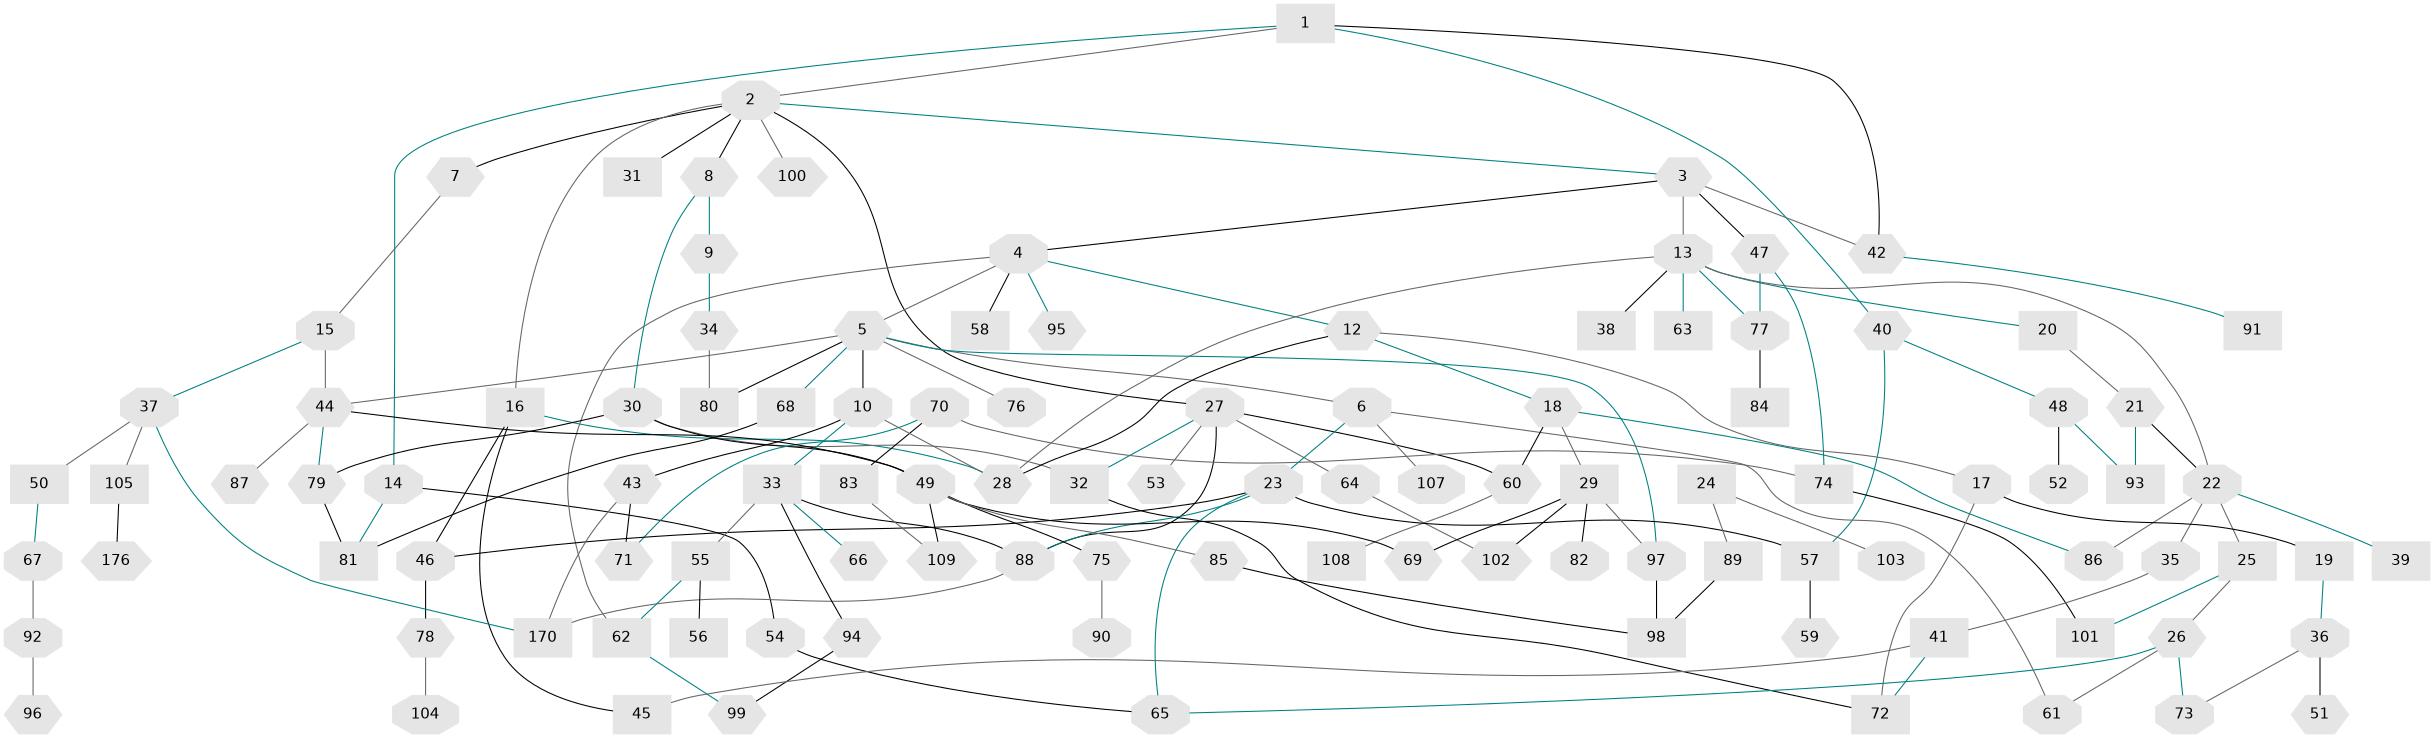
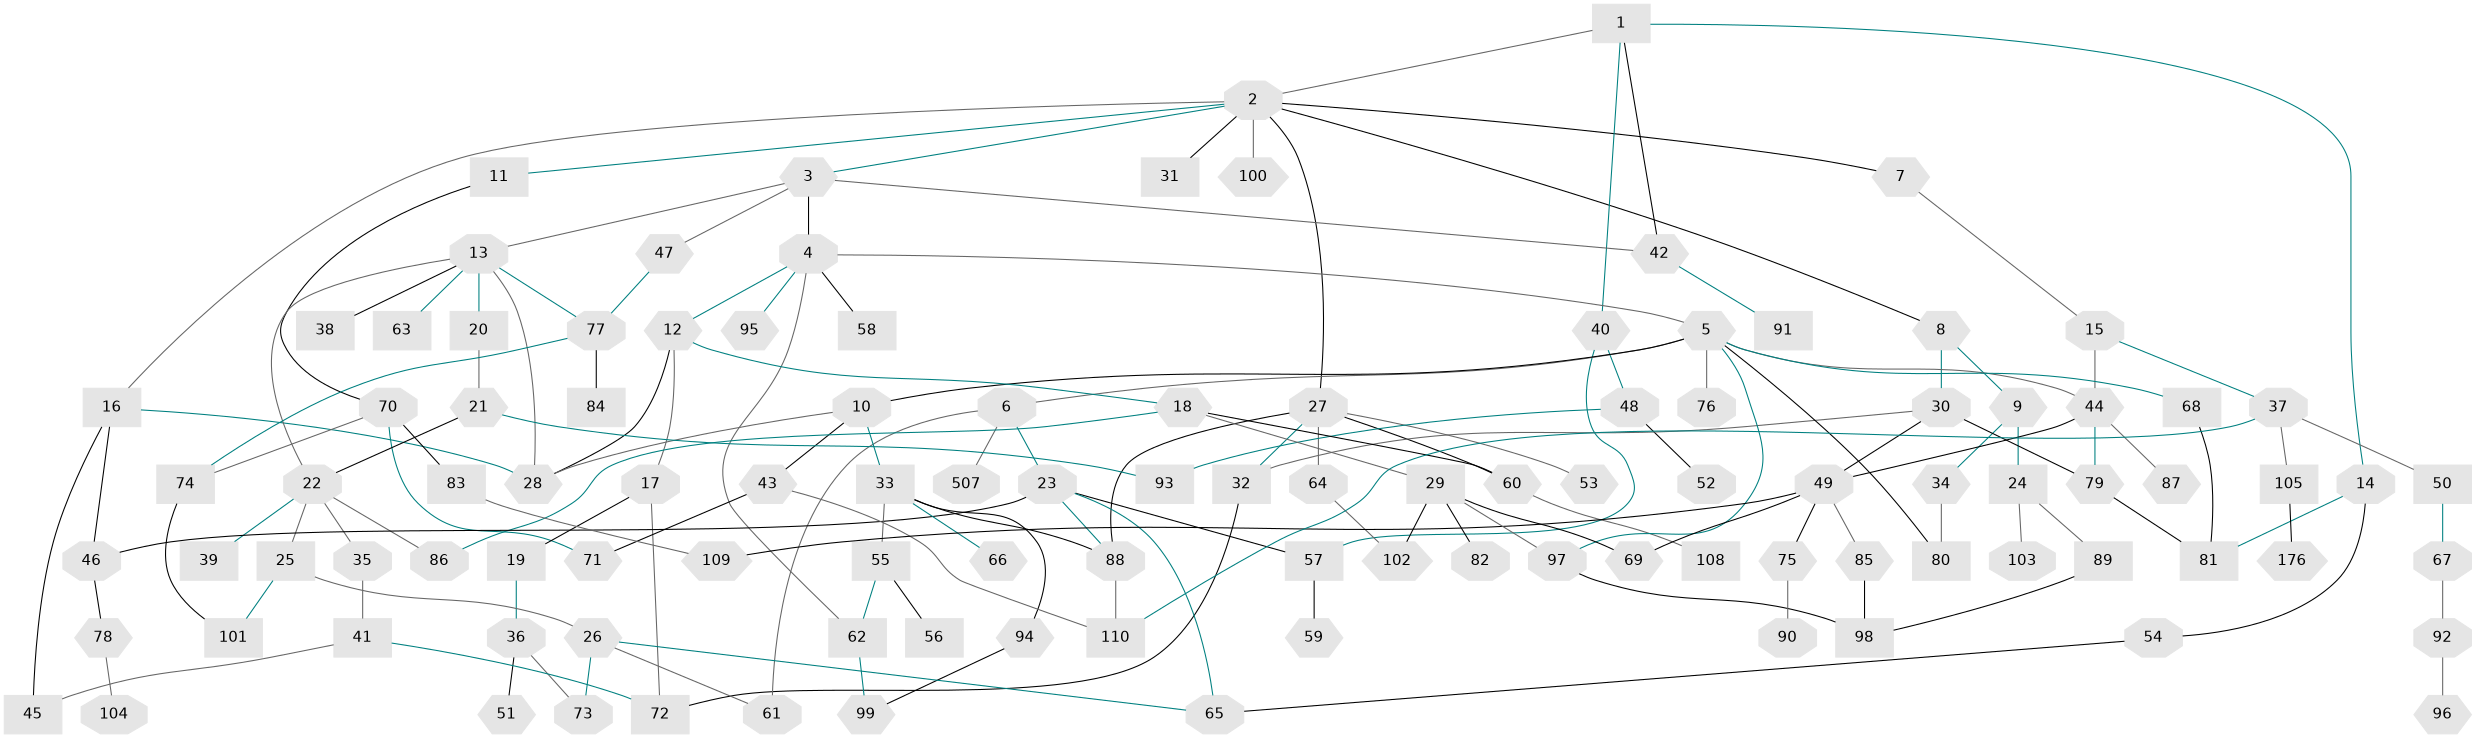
none -> (499, 177)
(1722, 216) -> (736, 215)
(1813, 365) -> (380, 377)
none -> (2018, 454)
(1431, 484) -> (966, 484)
(543, 638) -> (1116, 638)
